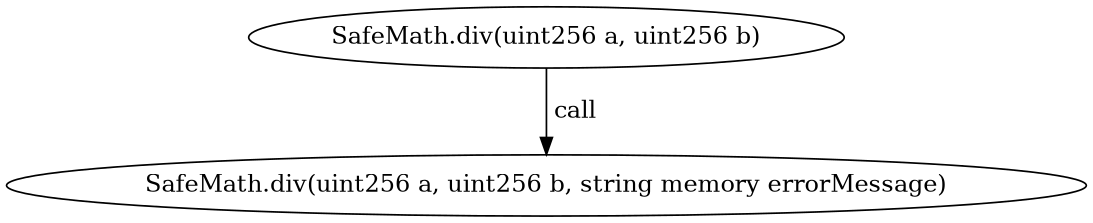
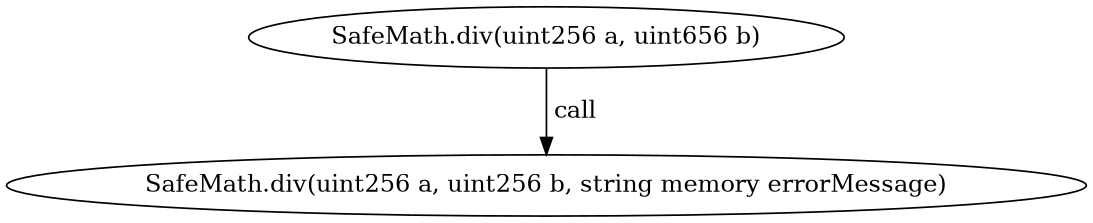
(546, 37) -> (546, 37)
